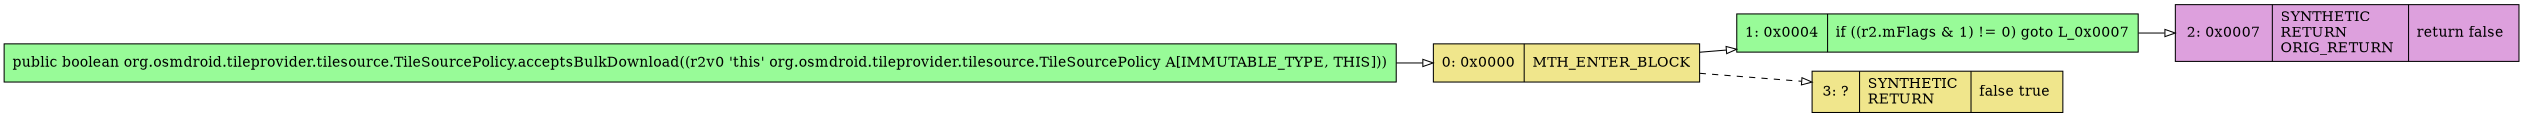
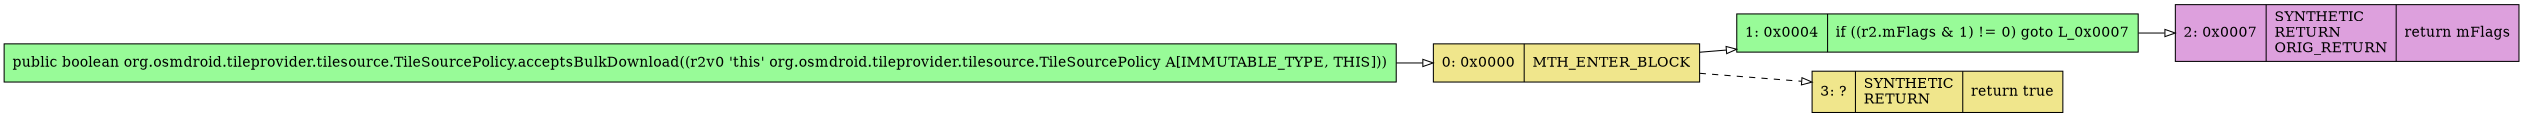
(2461, 33) -> (2458, 33)
(2015, 91) -> (2013, 91)
